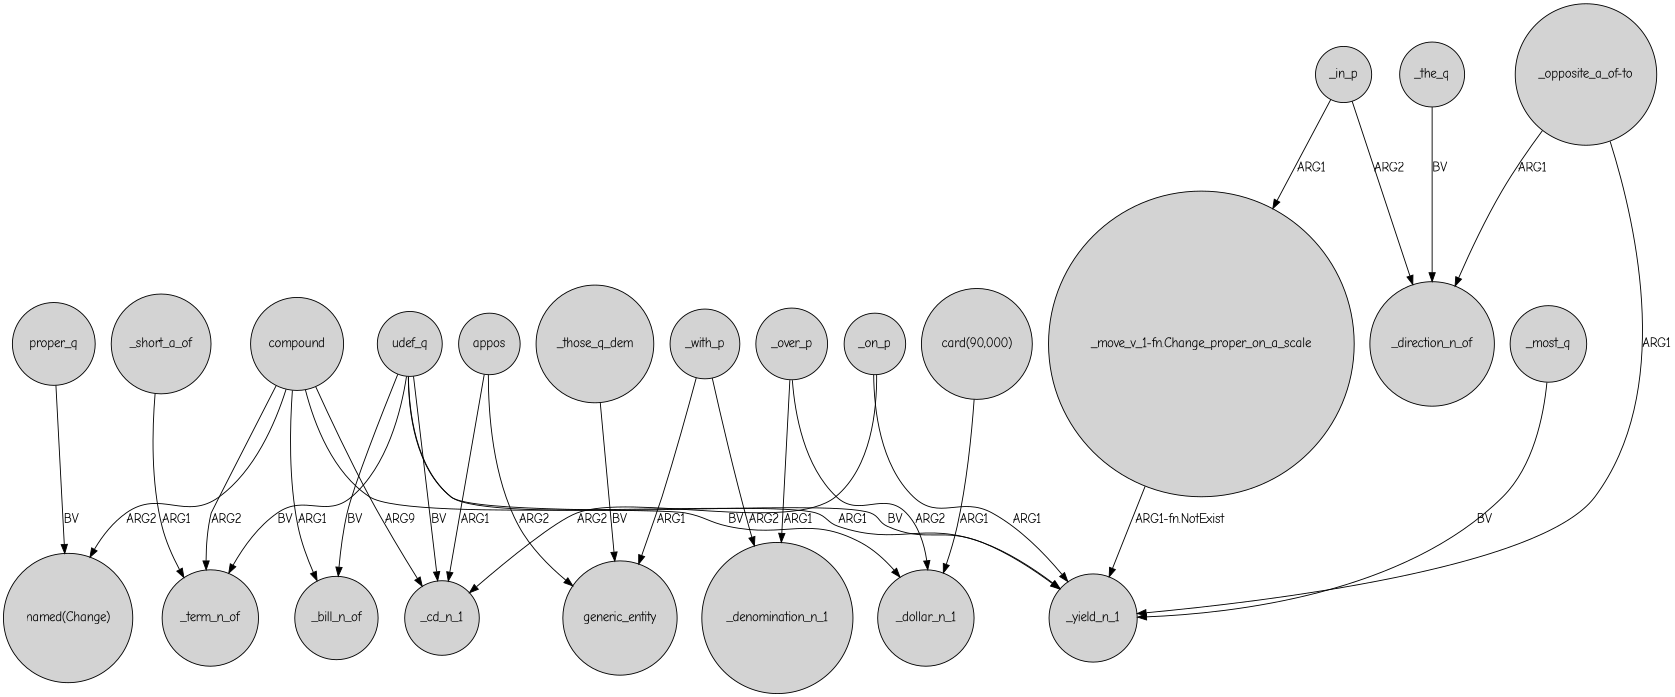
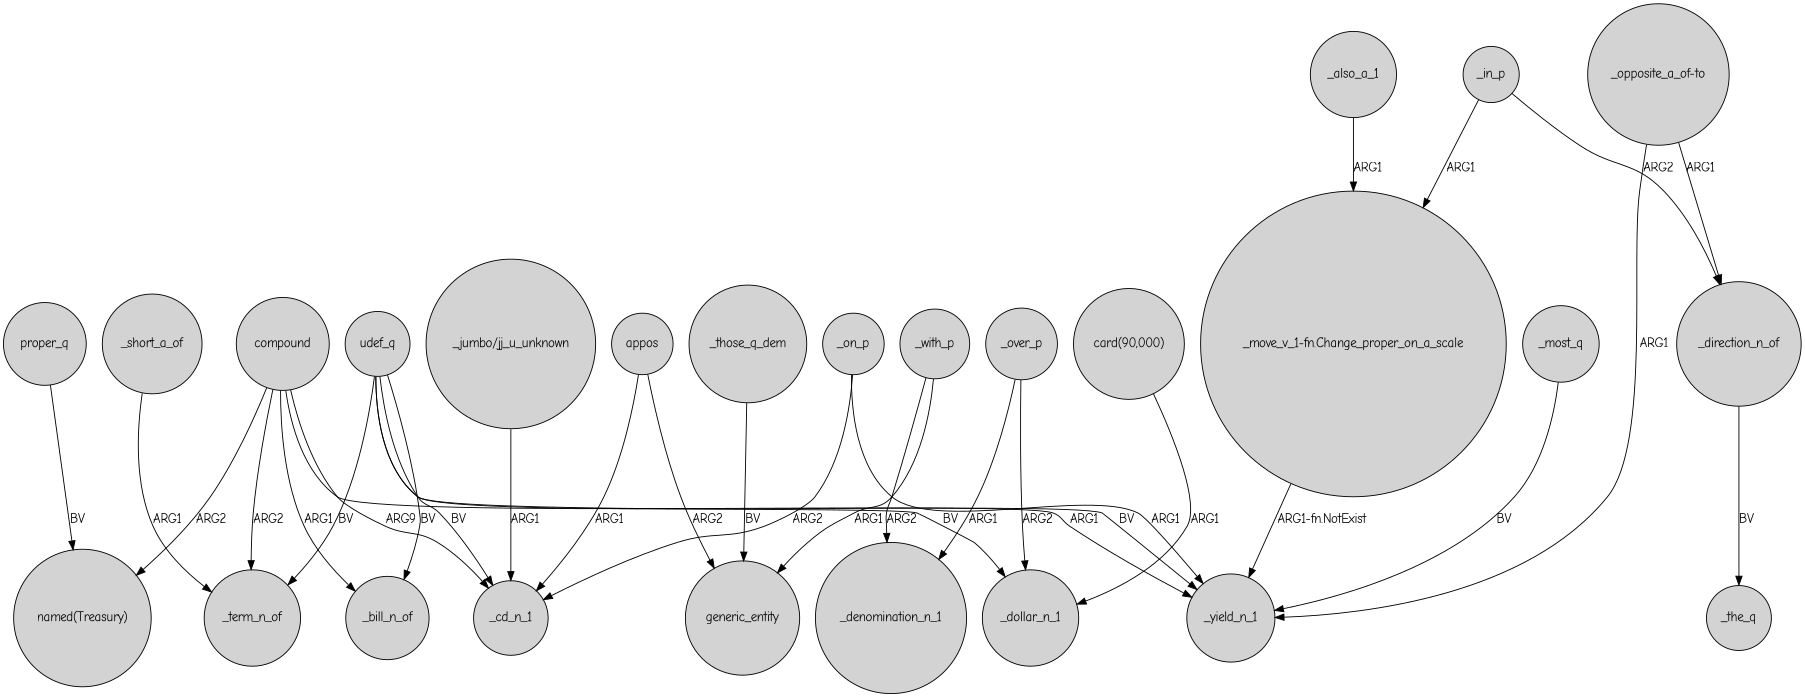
none -> (1353, 74)
(1432, 190) -> (1739, 491)
none -> (511, 344)
(68, 618) -> (82, 618)
